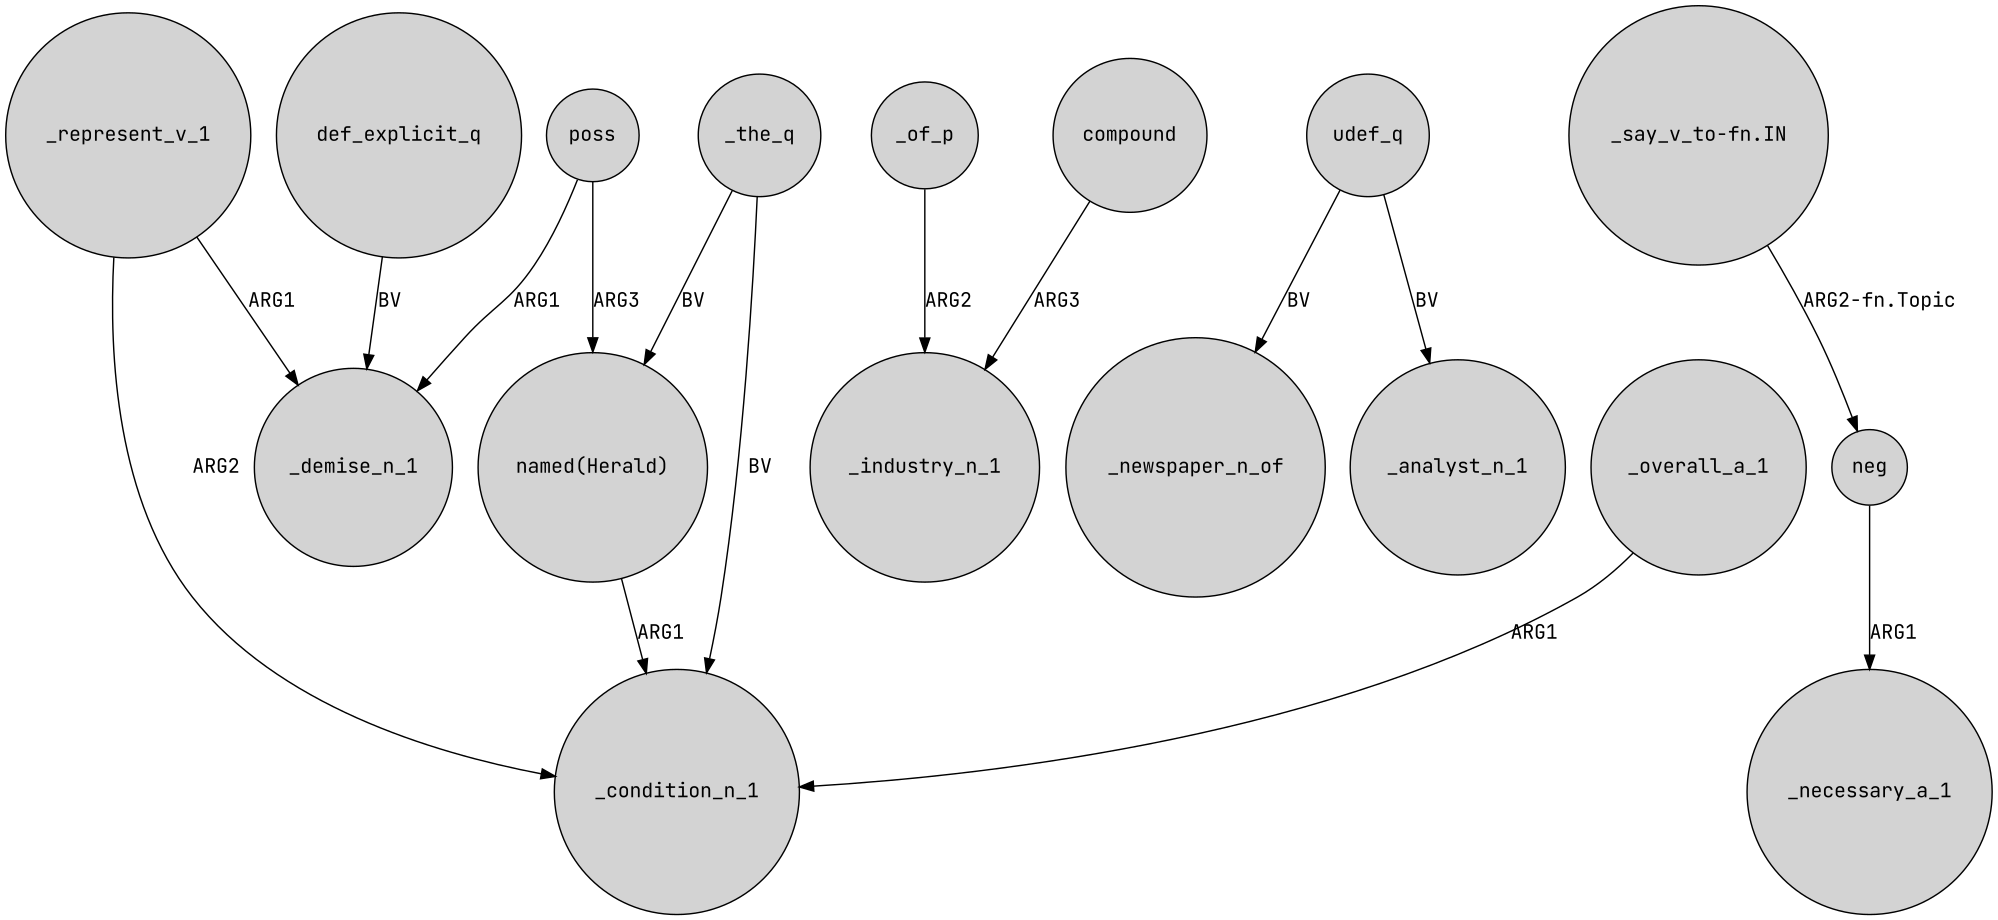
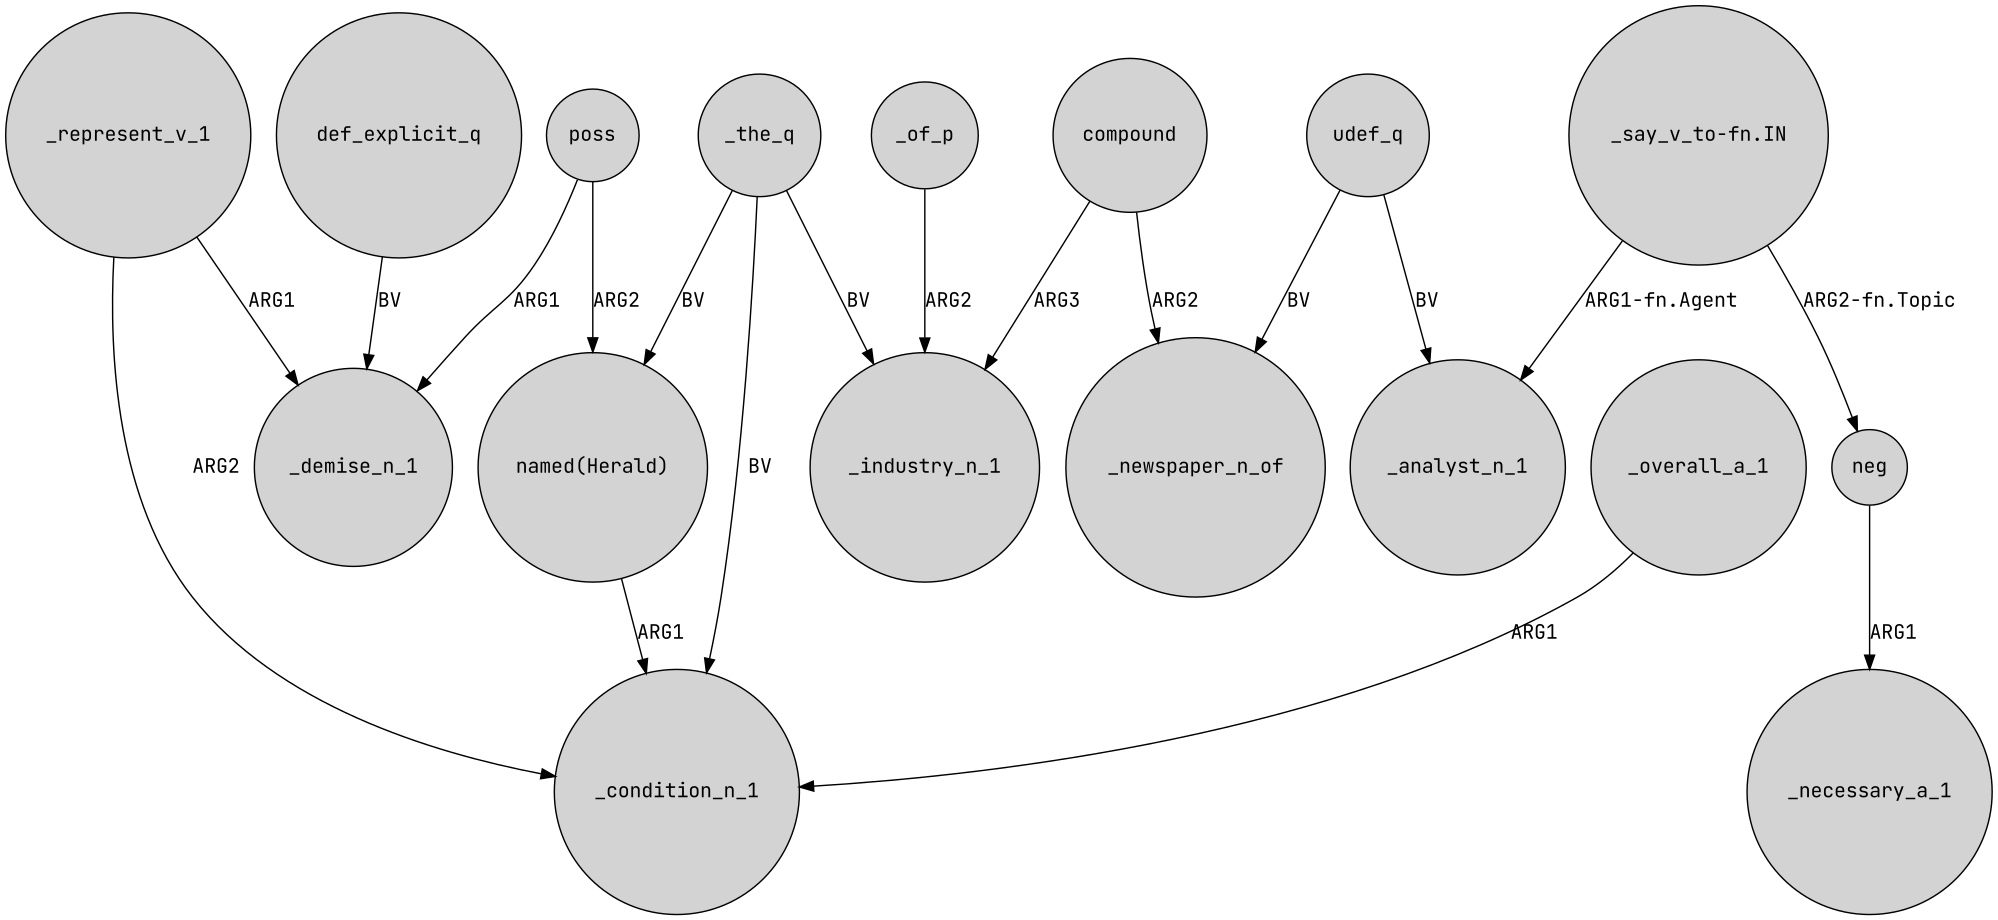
none -> (827, 271)
none -> (1144, 271)
(617, 301) -> (617, 301)
none -> (1576, 305)
